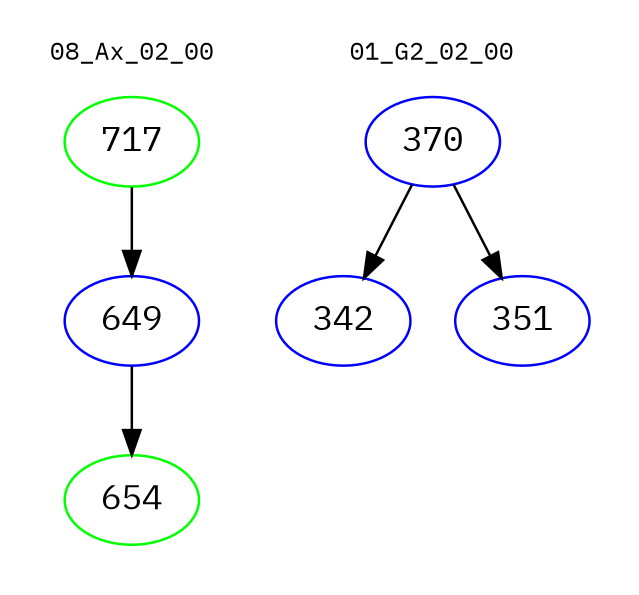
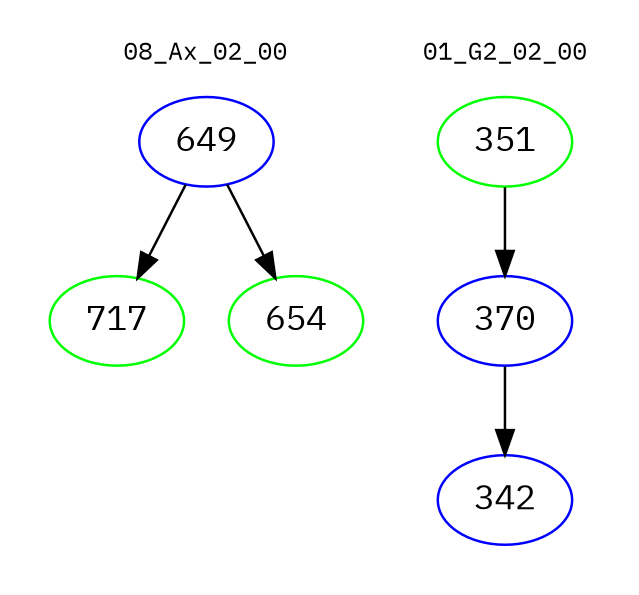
(132, 219) -> (167, 220)
(472, 220) -> (505, 219)
(522, 321) -> (505, 142)
